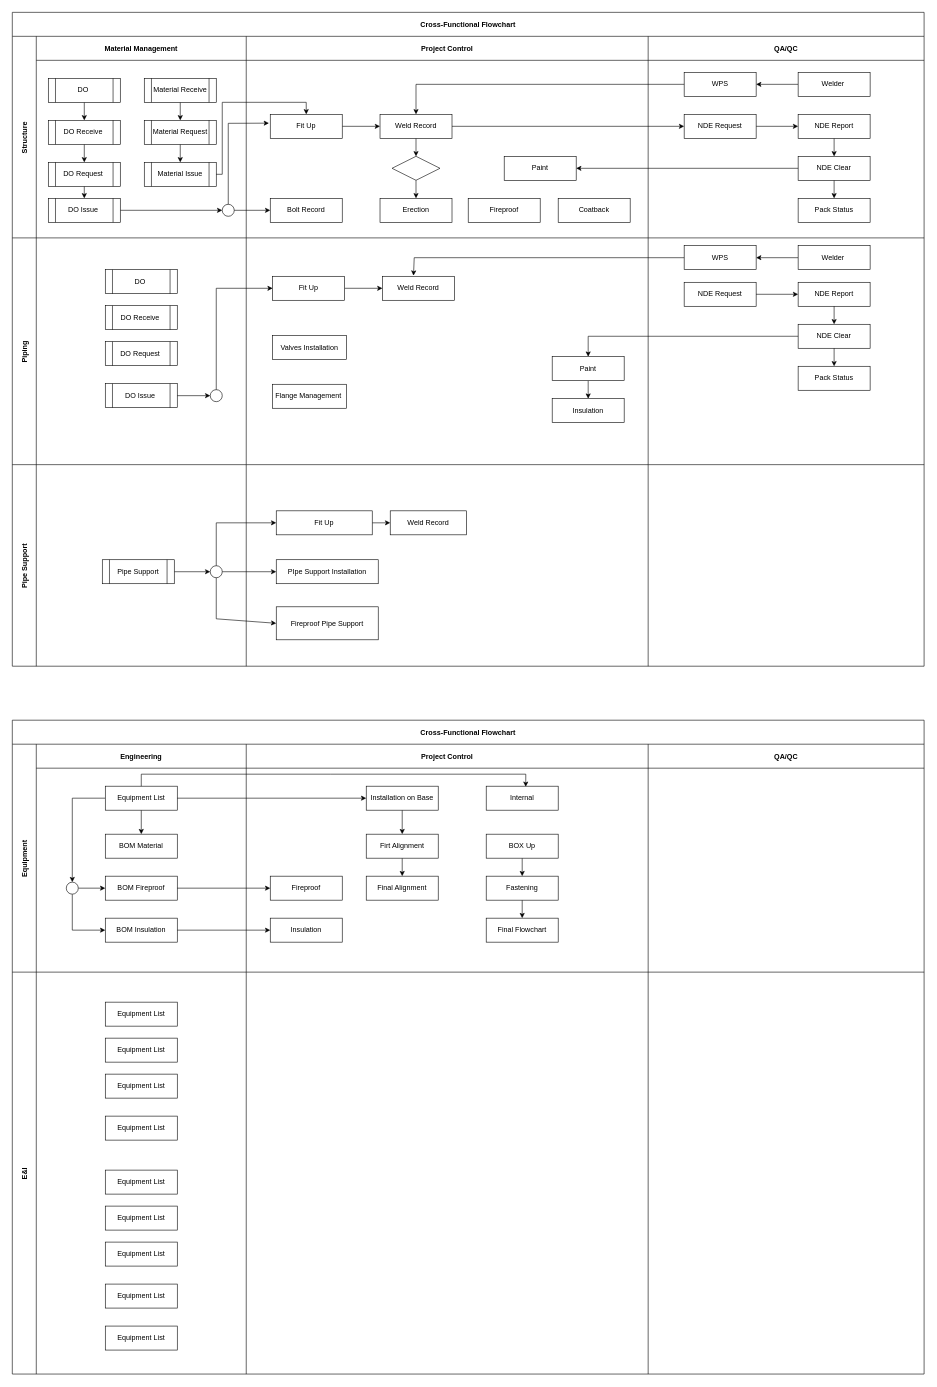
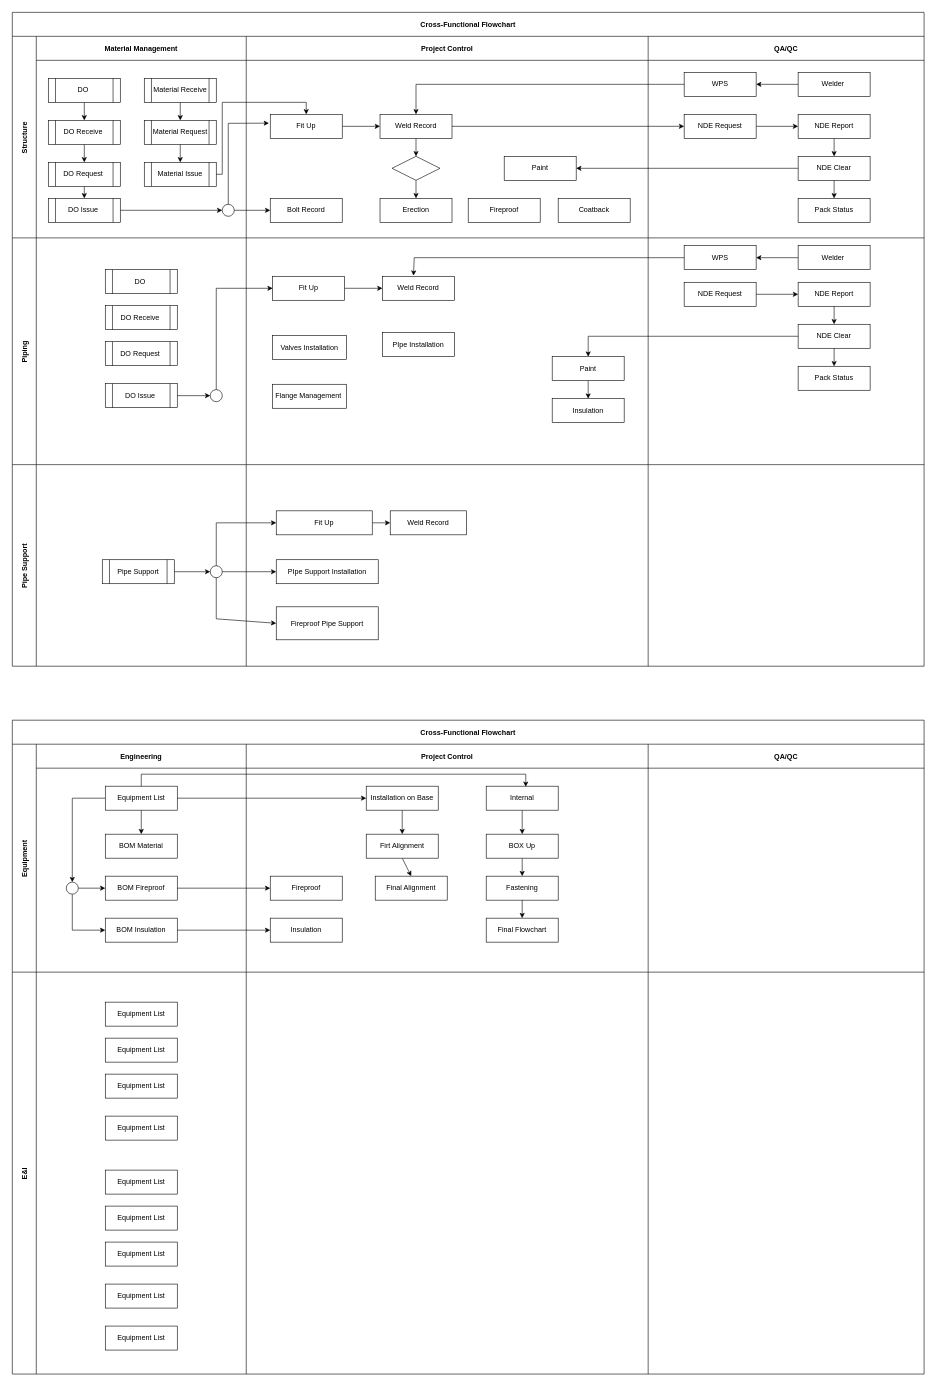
none -> (419, 345)
none -> (522, 828)
(402, 888) -> (411, 888)
